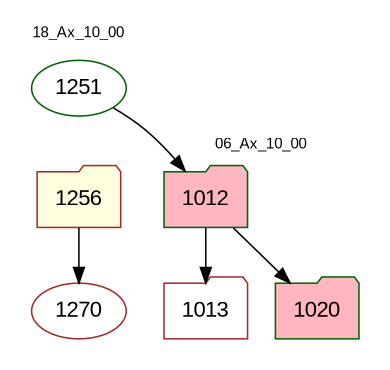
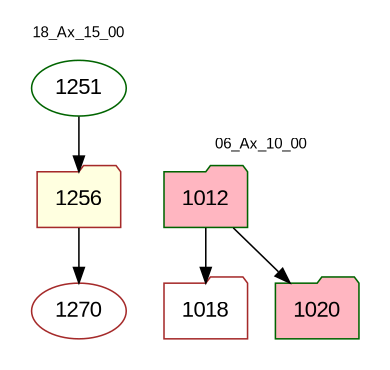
(79, 33) -> (79, 33)
(146, 131) -> (79, 136)
(206, 311) -> (206, 311)
